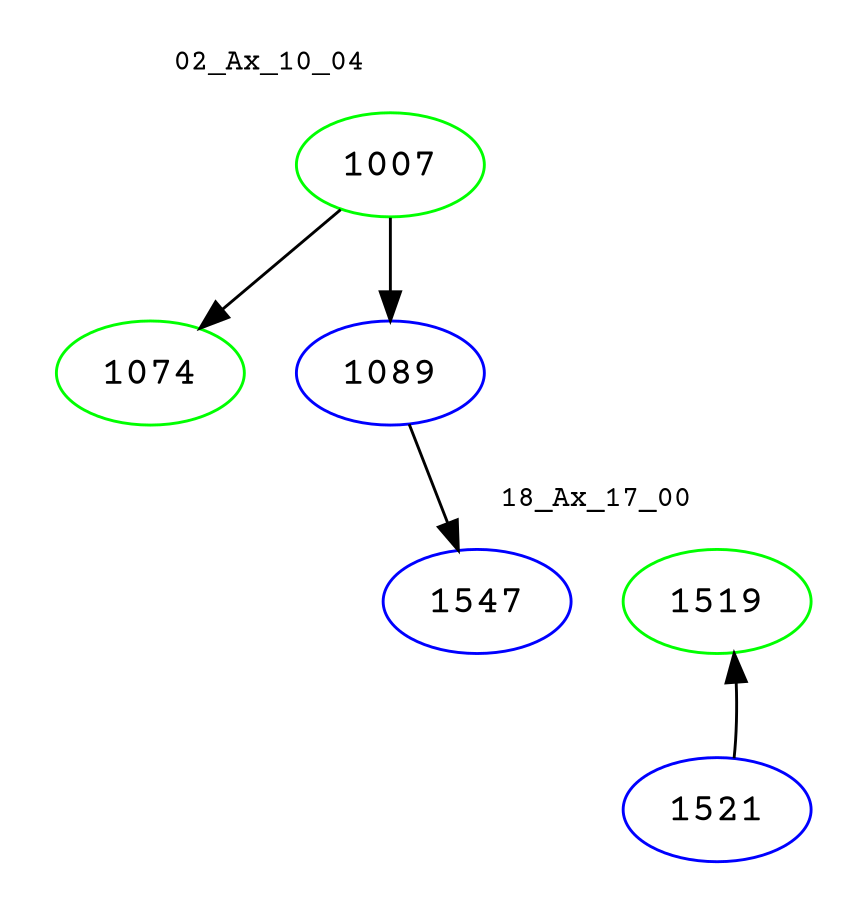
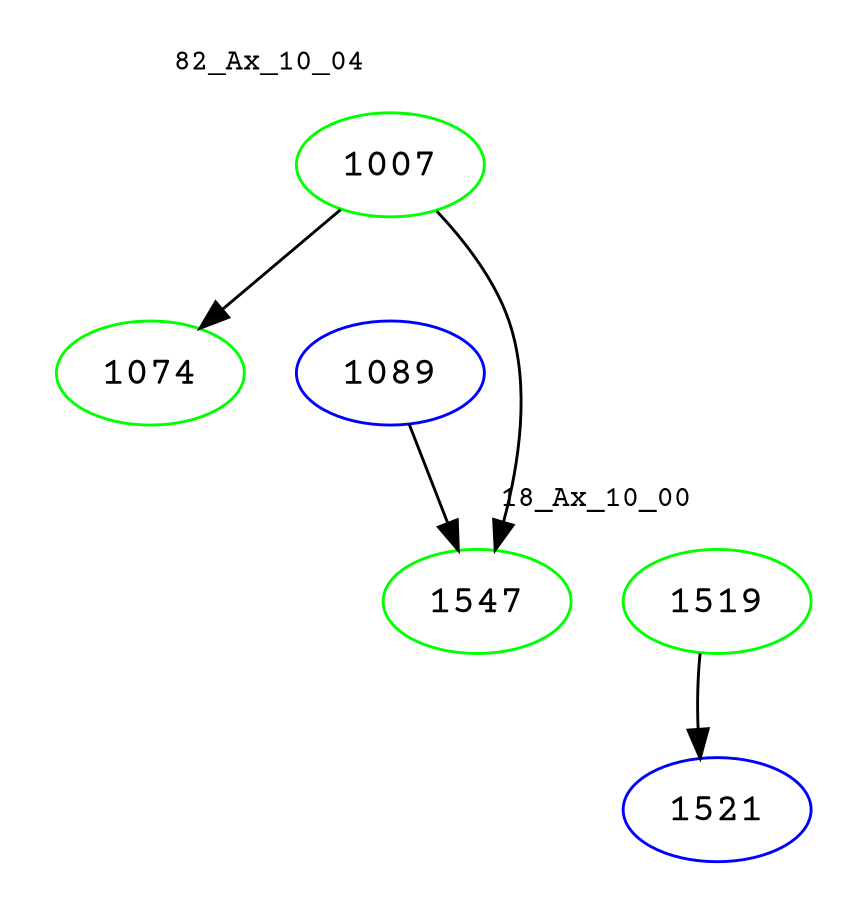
(270, 62) -> (270, 62)
(390, 255) -> (488, 277)
(597, 499) -> (597, 499)
(477, 601) -> (477, 601)
(736, 721) -> (698, 691)
